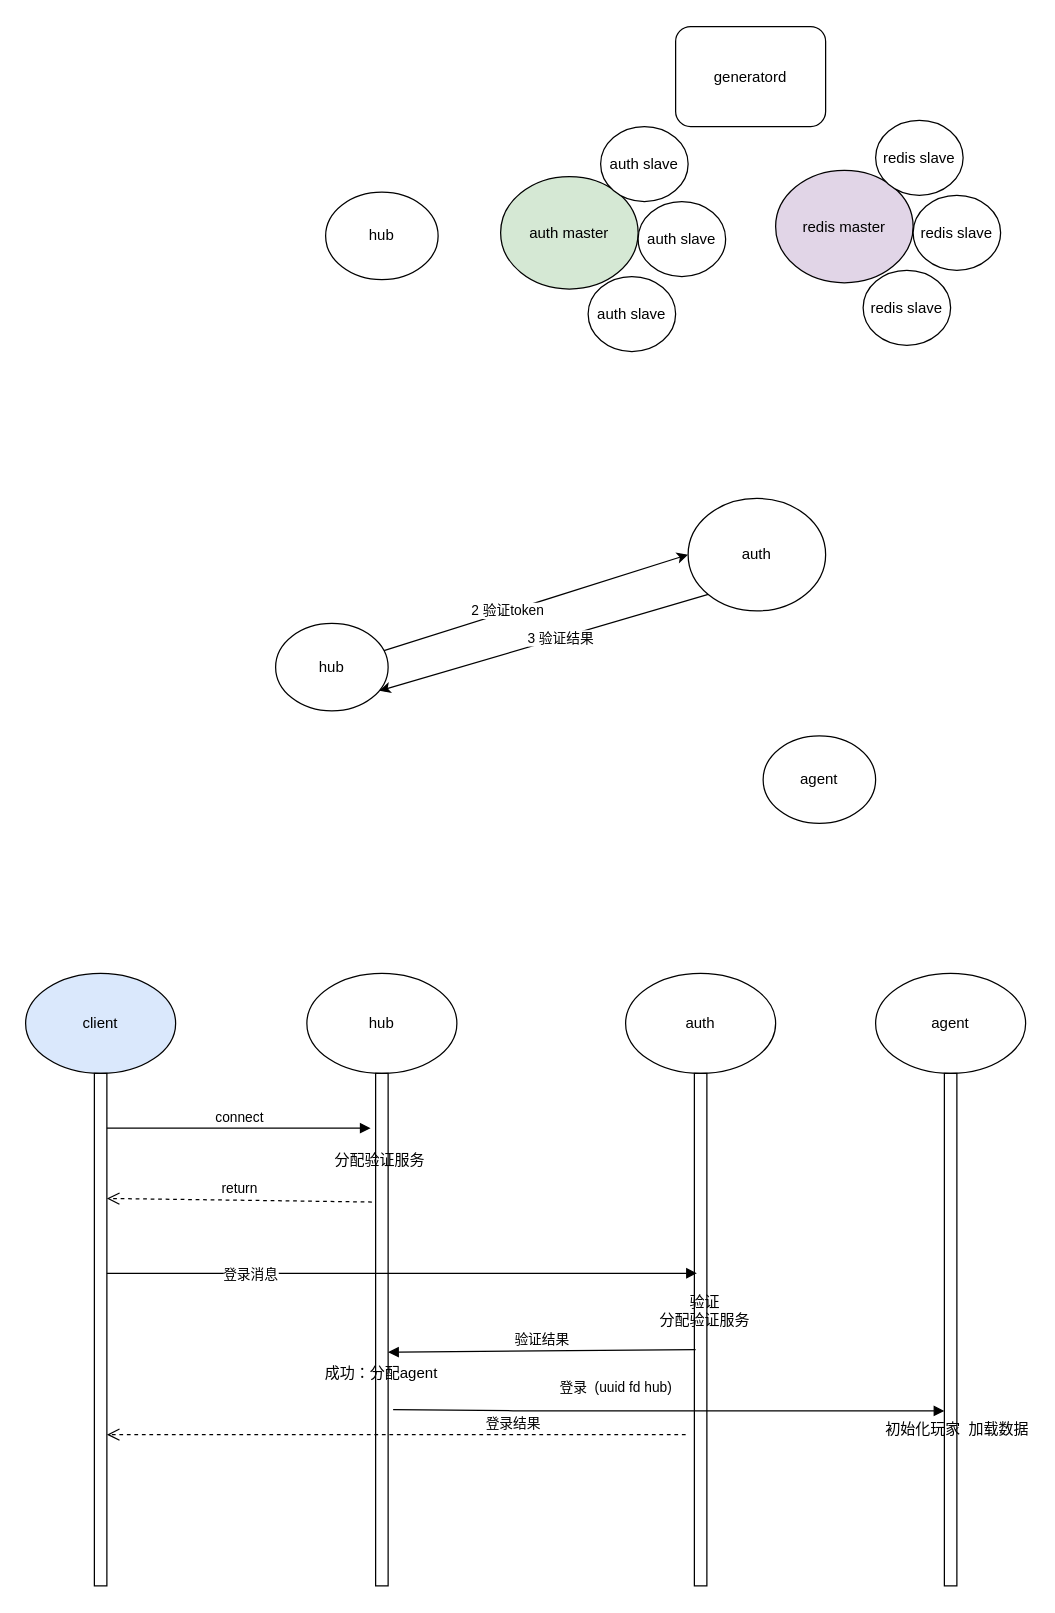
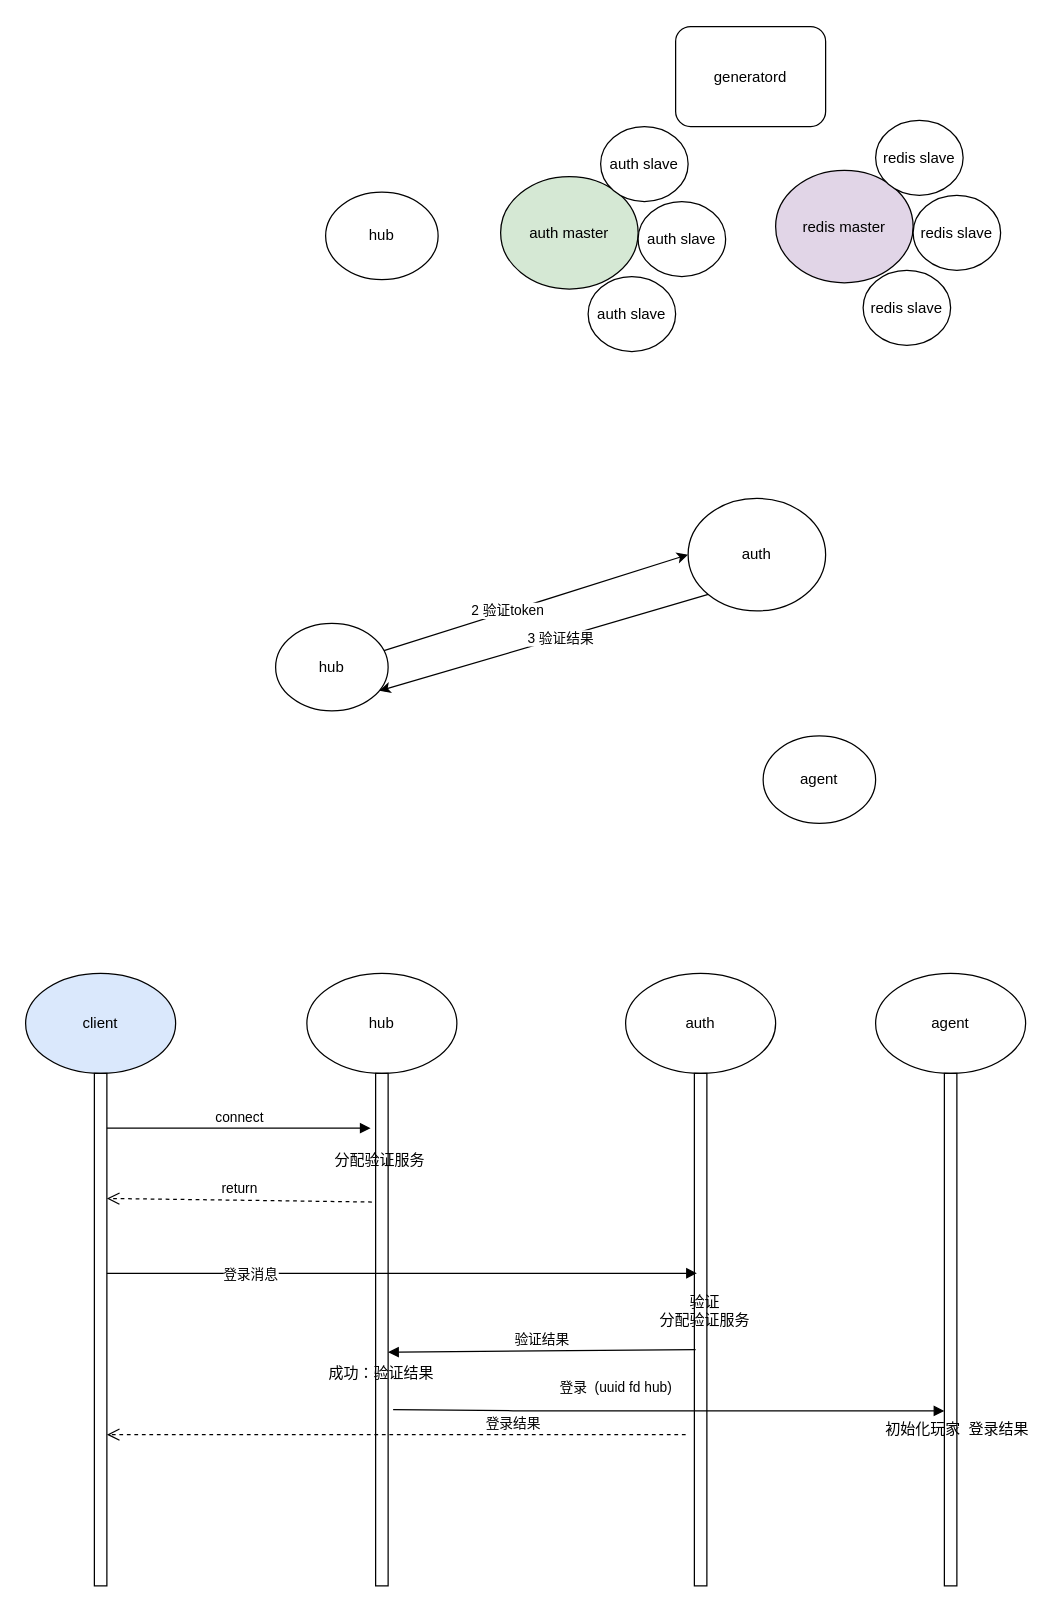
(384, 1373) -> (384, 1373)
(958, 1429) -> (958, 1429)
